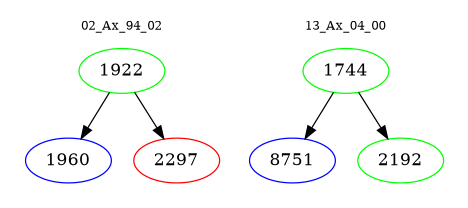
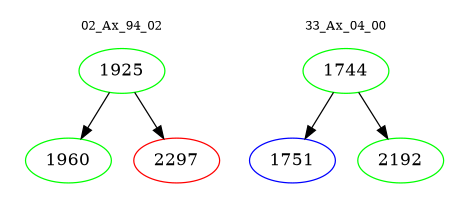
(346, 27) -> (346, 27)
(122, 71) -> (122, 71)
(68, 161) -> (68, 161)
(292, 161) -> (292, 161)
